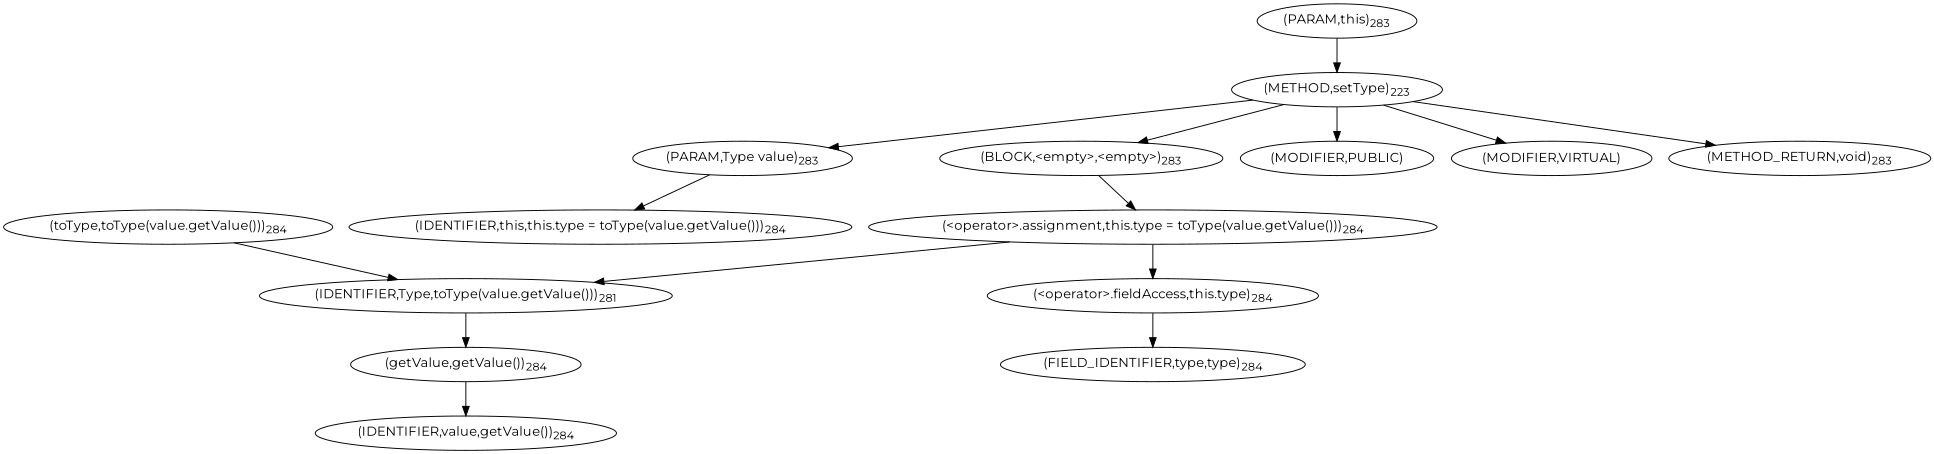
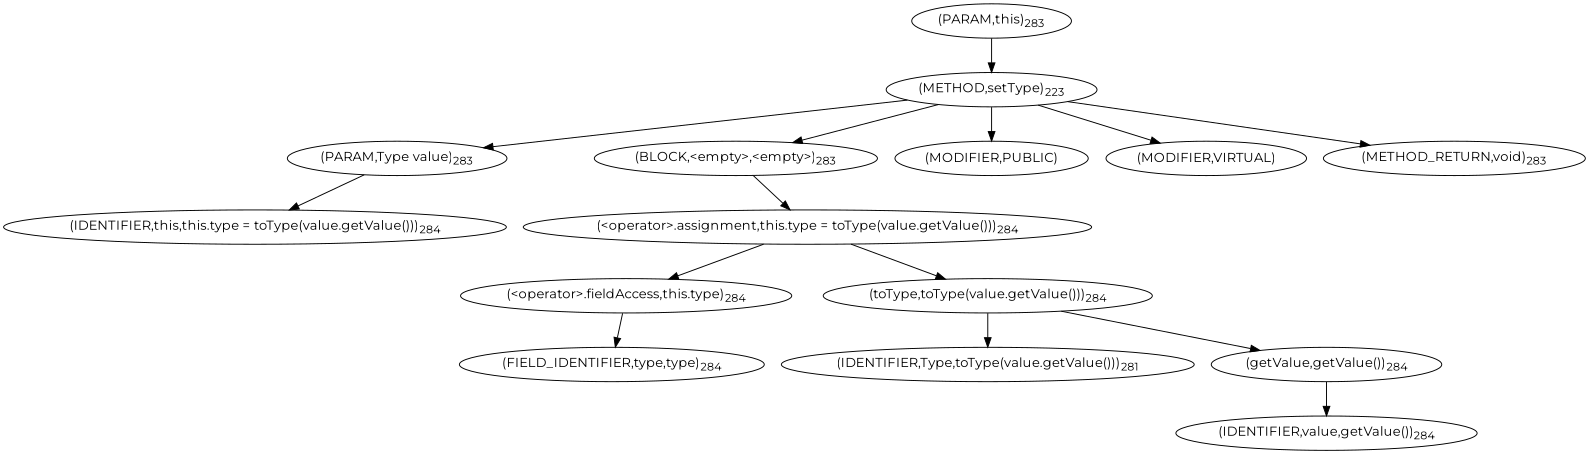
(807, 262) -> (894, 260)
(466, 325) -> (1156, 330)
